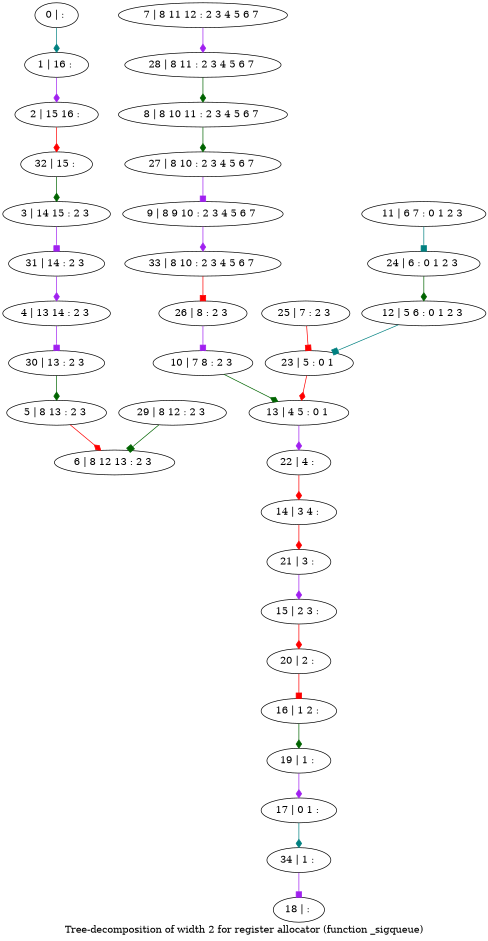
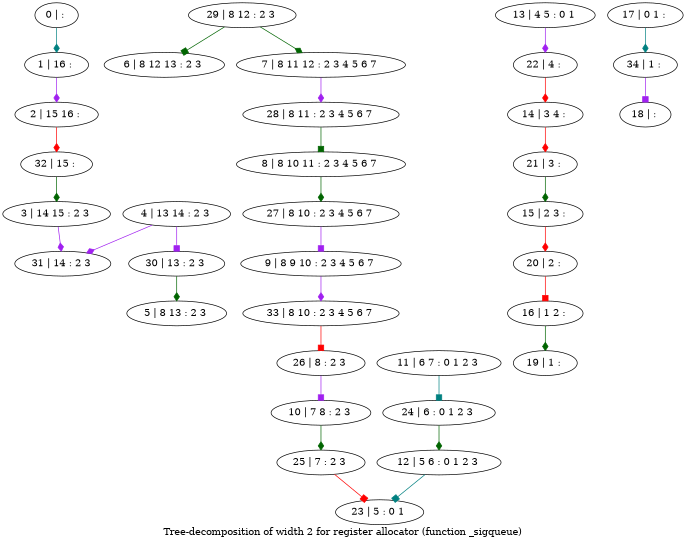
none -> (278, 38)
(203, 86) -> (321, 136)
(57, 235) -> (59, 235)
(57, 284) -> (123, 237)
(305, 384) -> none
(247, 386) -> (321, 434)
(82, 435) -> none
(299, 583) -> (545, 185)
(299, 781) -> none
